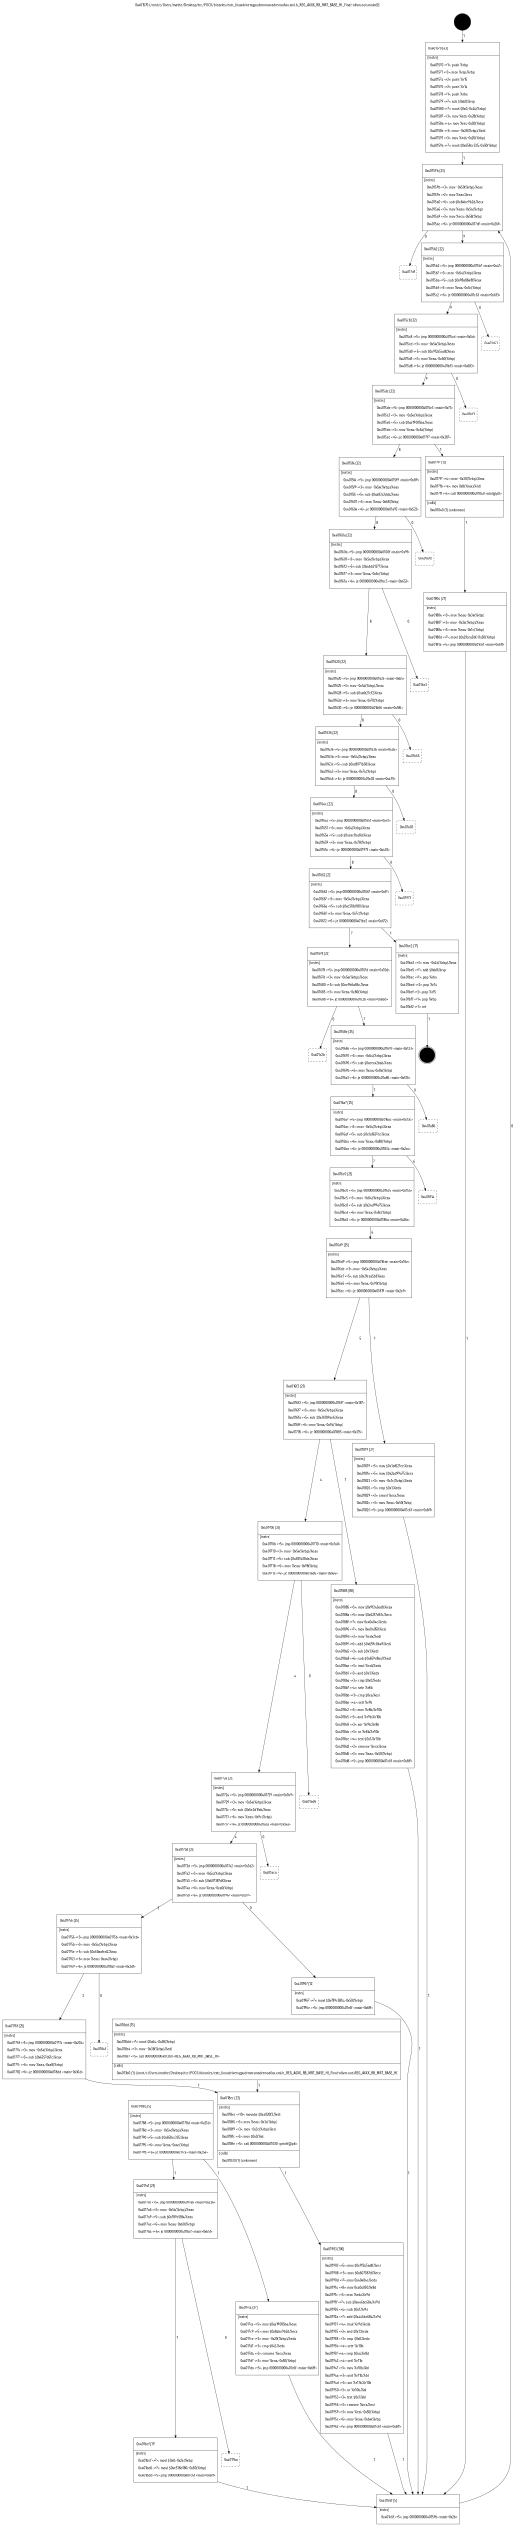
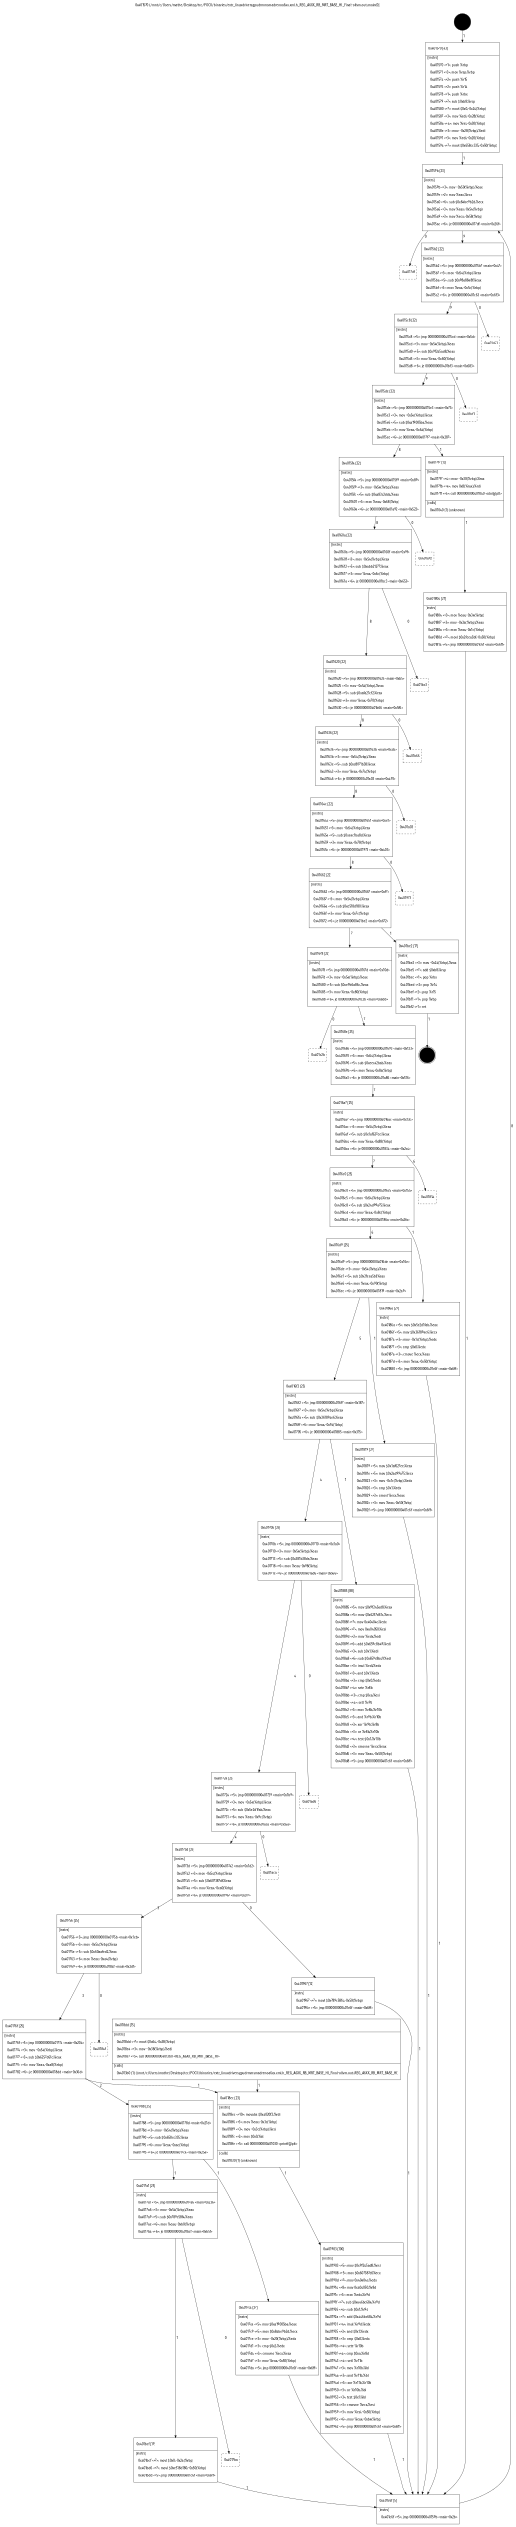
(428, 1126) -> none
none -> (418, 1339)
none -> (106, 2091)
